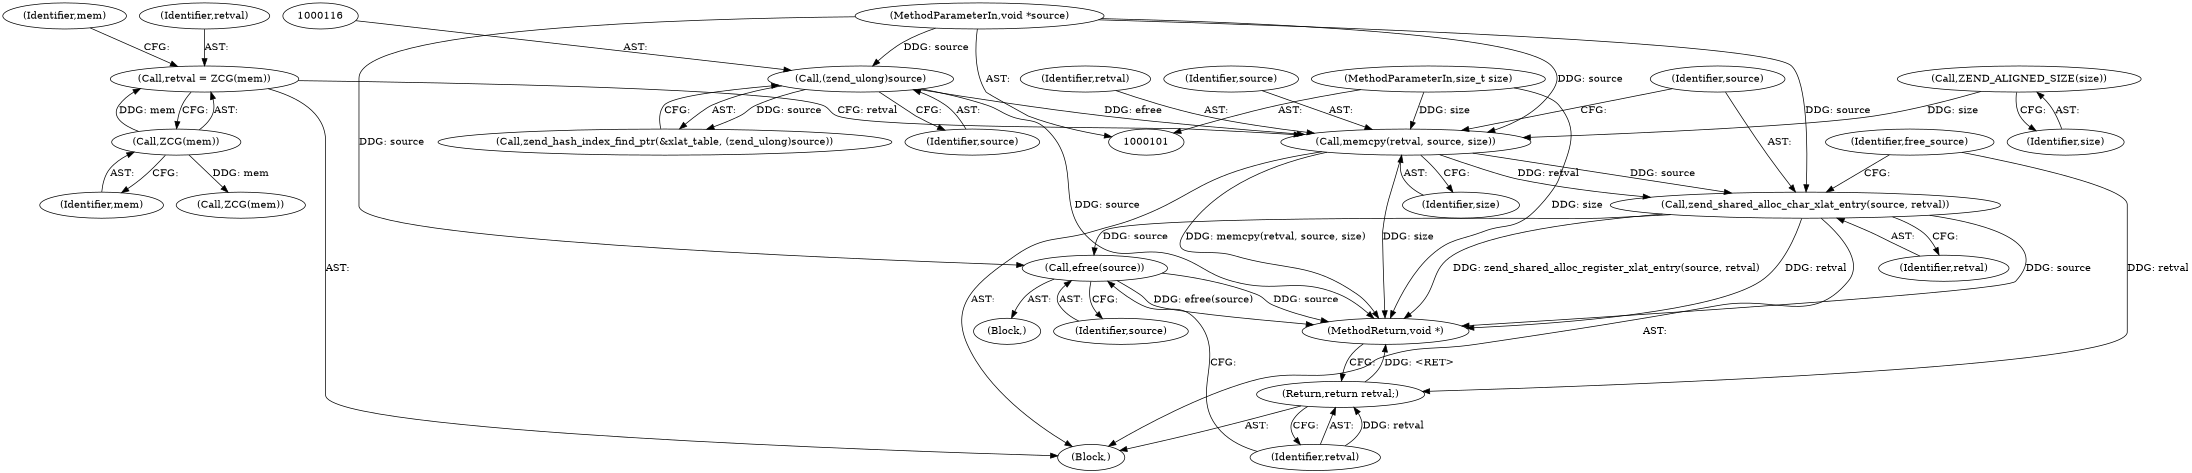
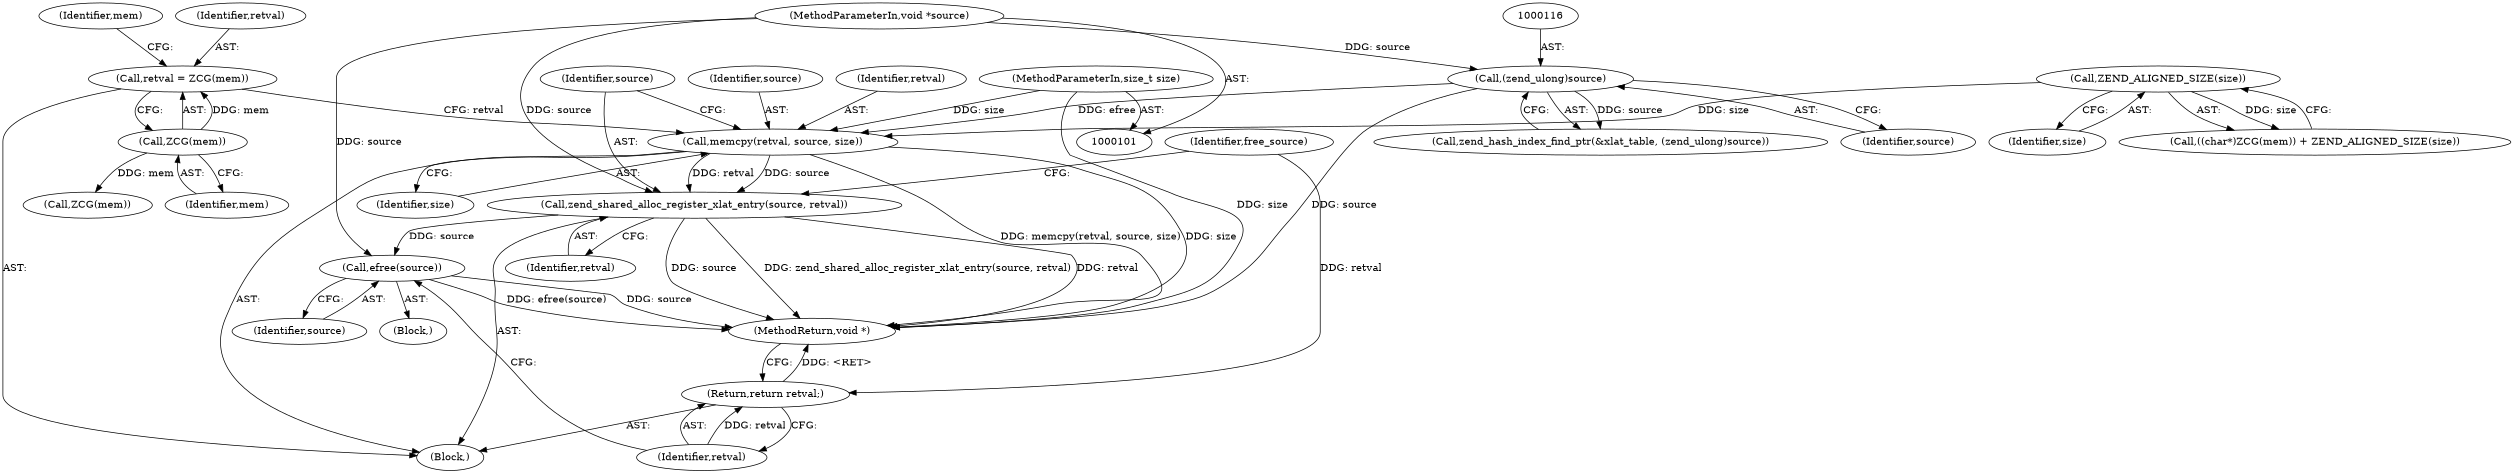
(1419, 36) -> none
none -> (2315, 142)
(1805, 205) -> (695, 205)
